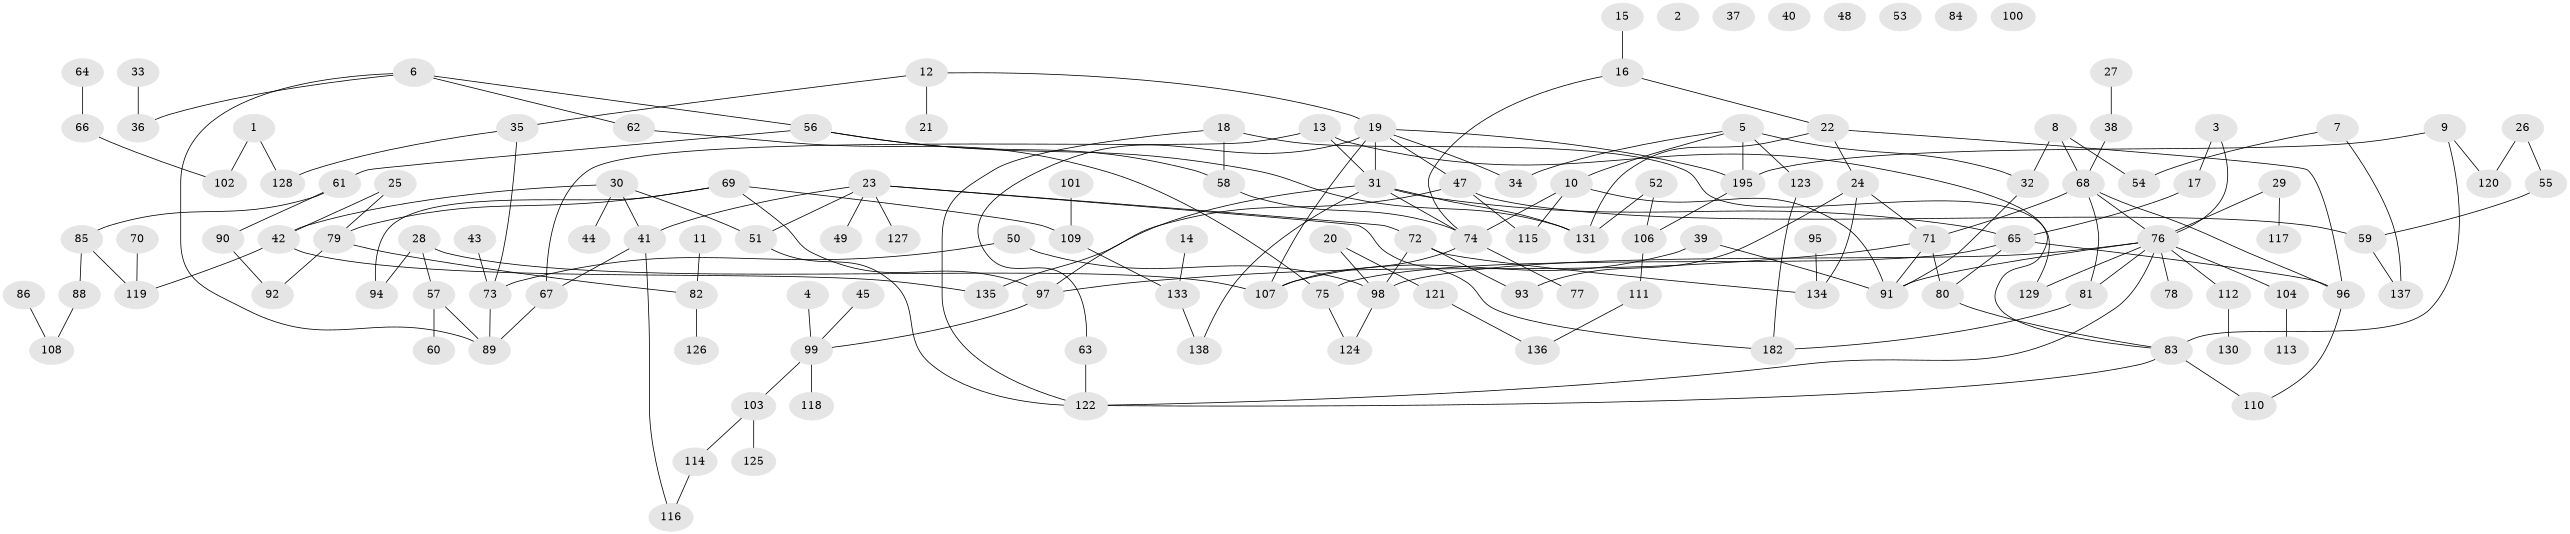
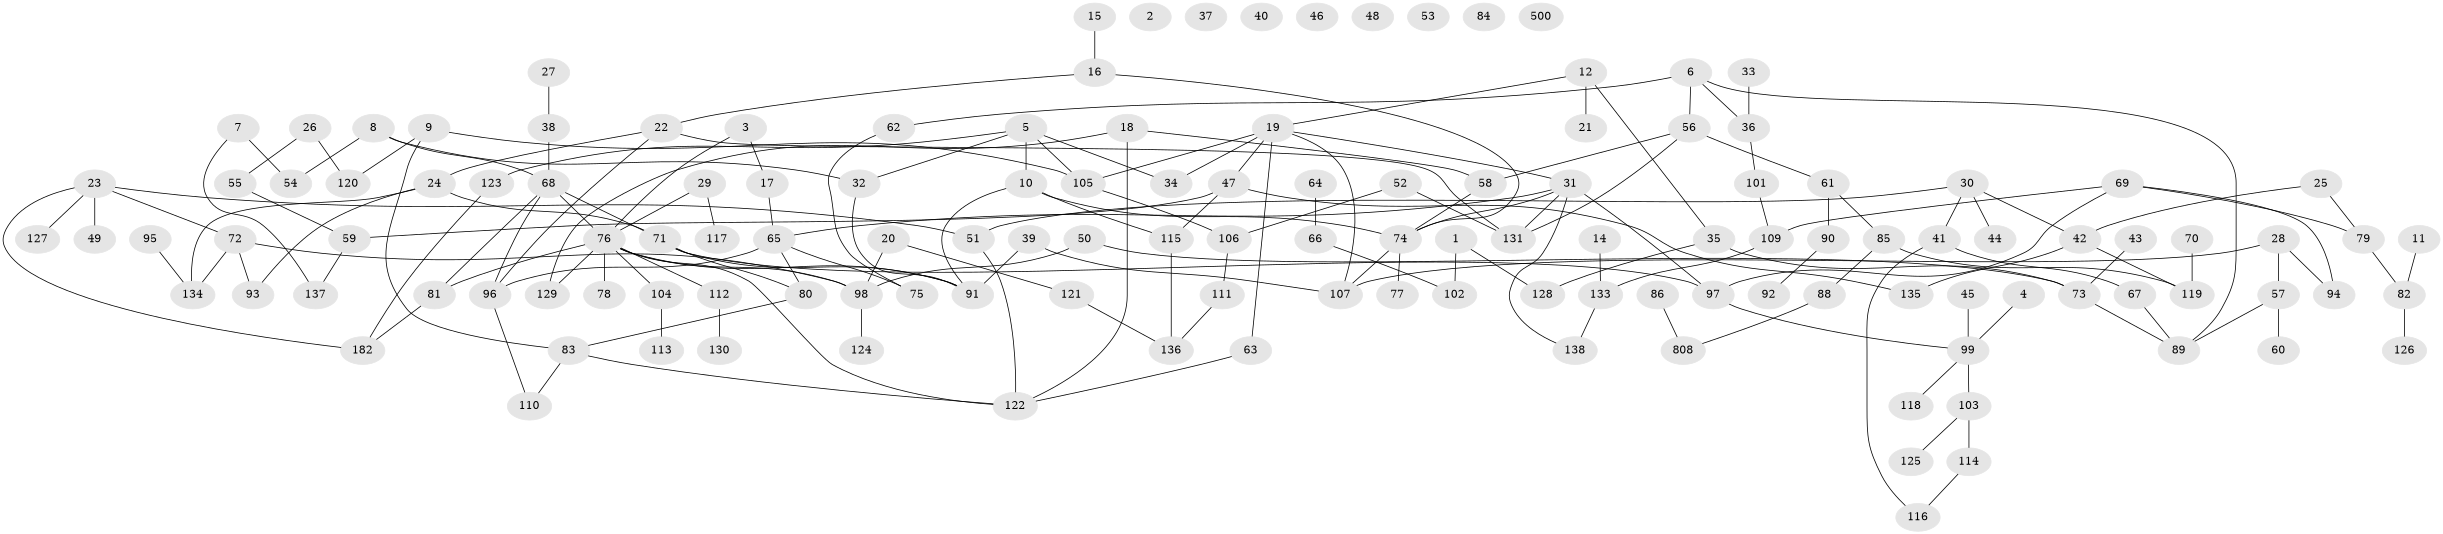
none -> (1317, 17)
(2013, 17) -> (1541, 17)
(1320, 128) -> none
none -> (1753, 160)
(1743, 184) -> (1083, 184)
(749, 205) -> none
(303, 267) -> none
none -> (1171, 295)
(1336, 323) -> none
(52, 351) -> (1683, 351)
